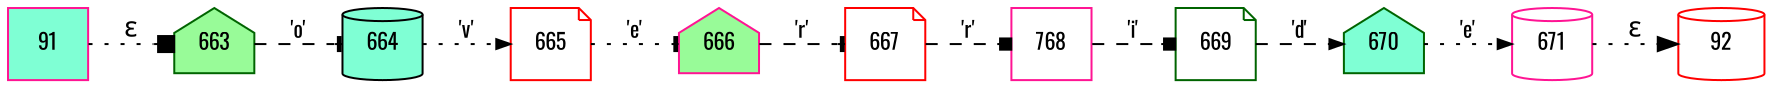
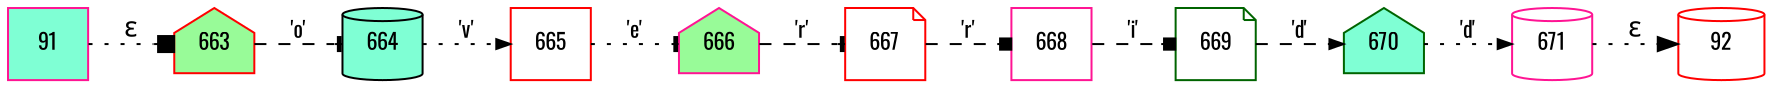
(1468, 32) -> (1468, 32)
(214, 44) -> (214, 44)
(551, 44) -> (551, 44)
(1051, 44) -> (1051, 44)
